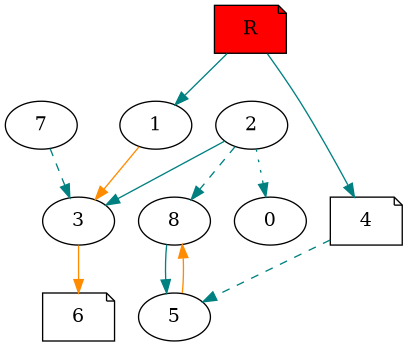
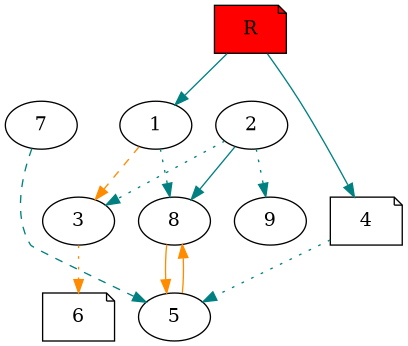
none -> (163, 165)
(57, 167) -> (37, 249)
(122, 168) -> (122, 168)
(217, 168) -> (217, 168)
(171, 170) -> (174, 168)
(270, 221) -> (270, 221)
(166, 262) -> (166, 262)
(79, 263) -> (79, 261)
(273, 268) -> (273, 268)
